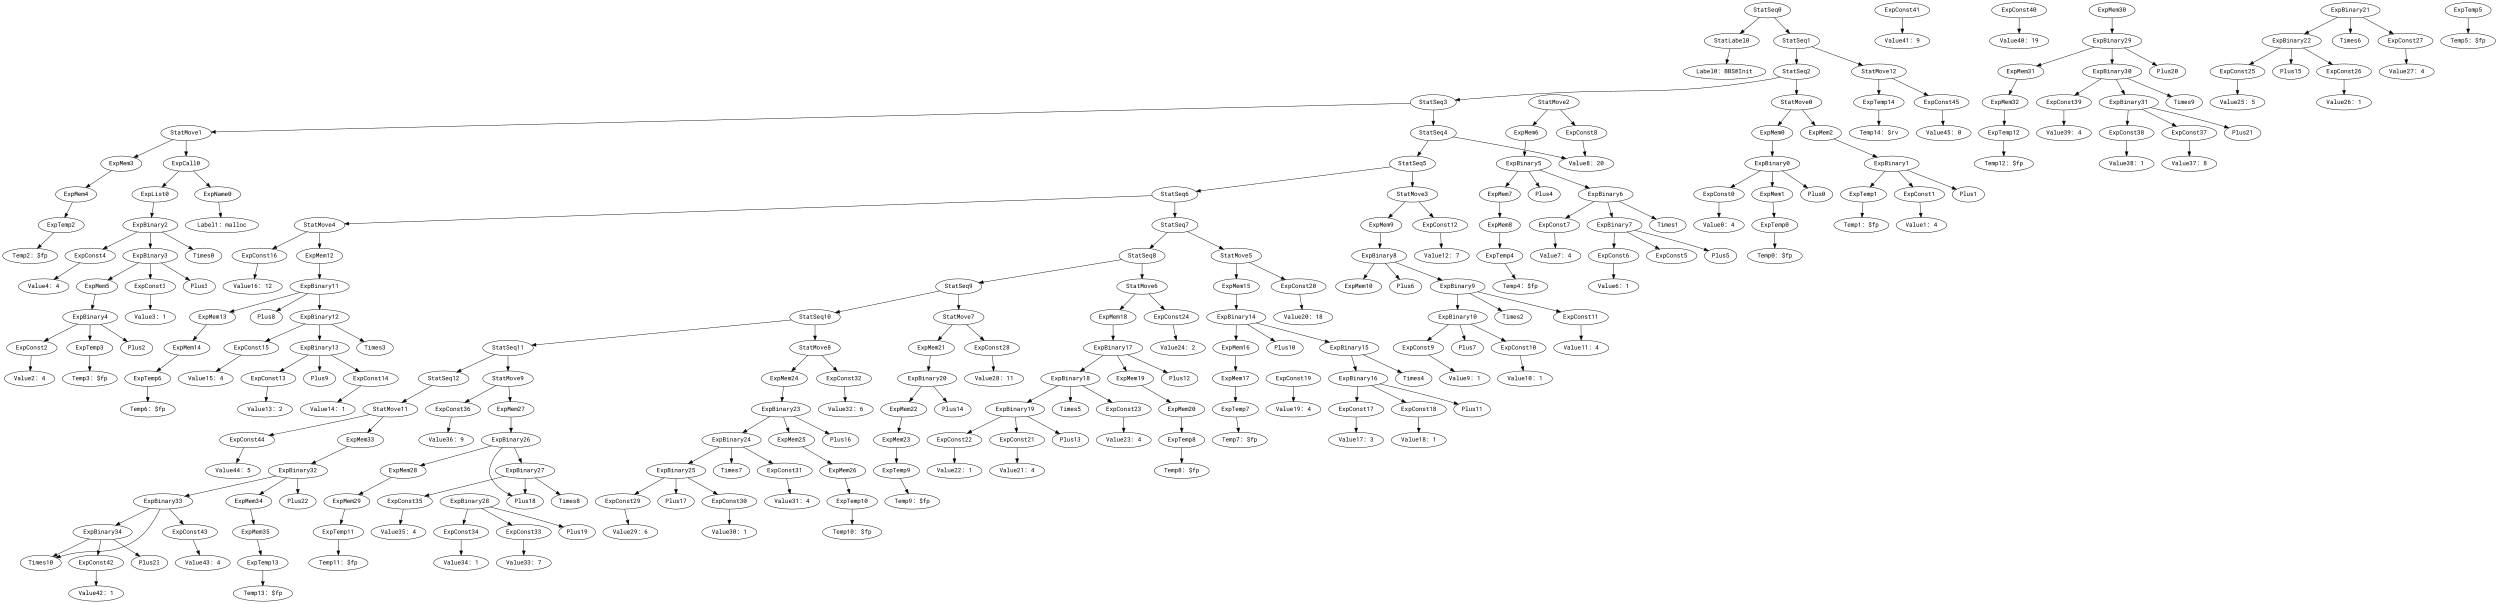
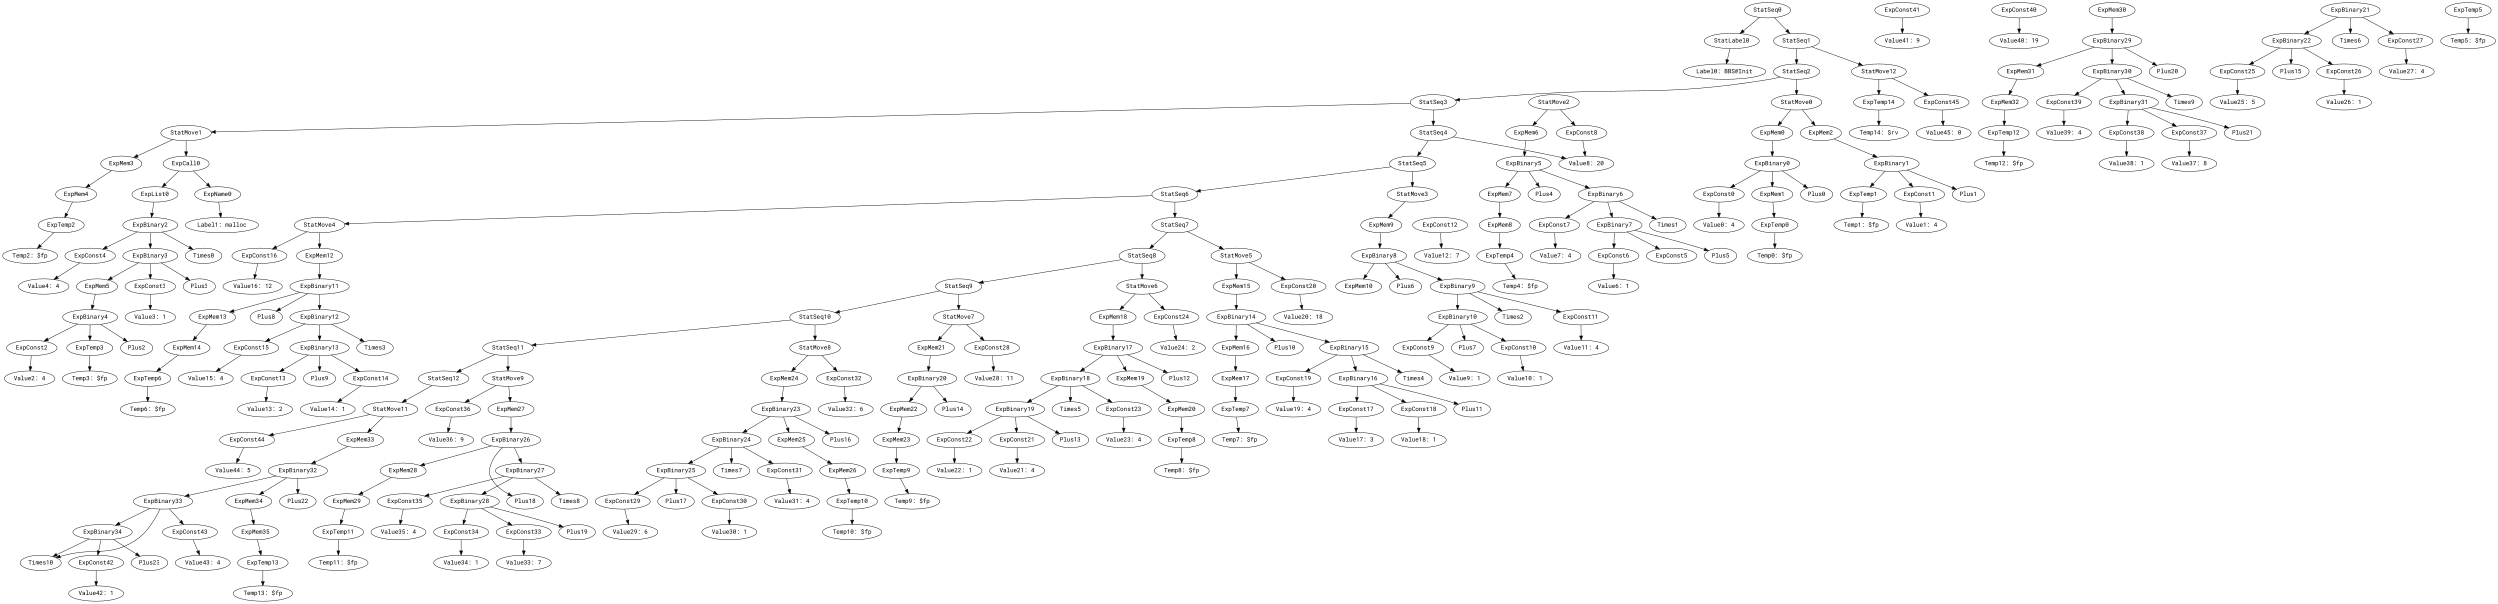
(1425, 208) -> none
none -> (1323, 362)
(525, 484) -> (500, 485)
